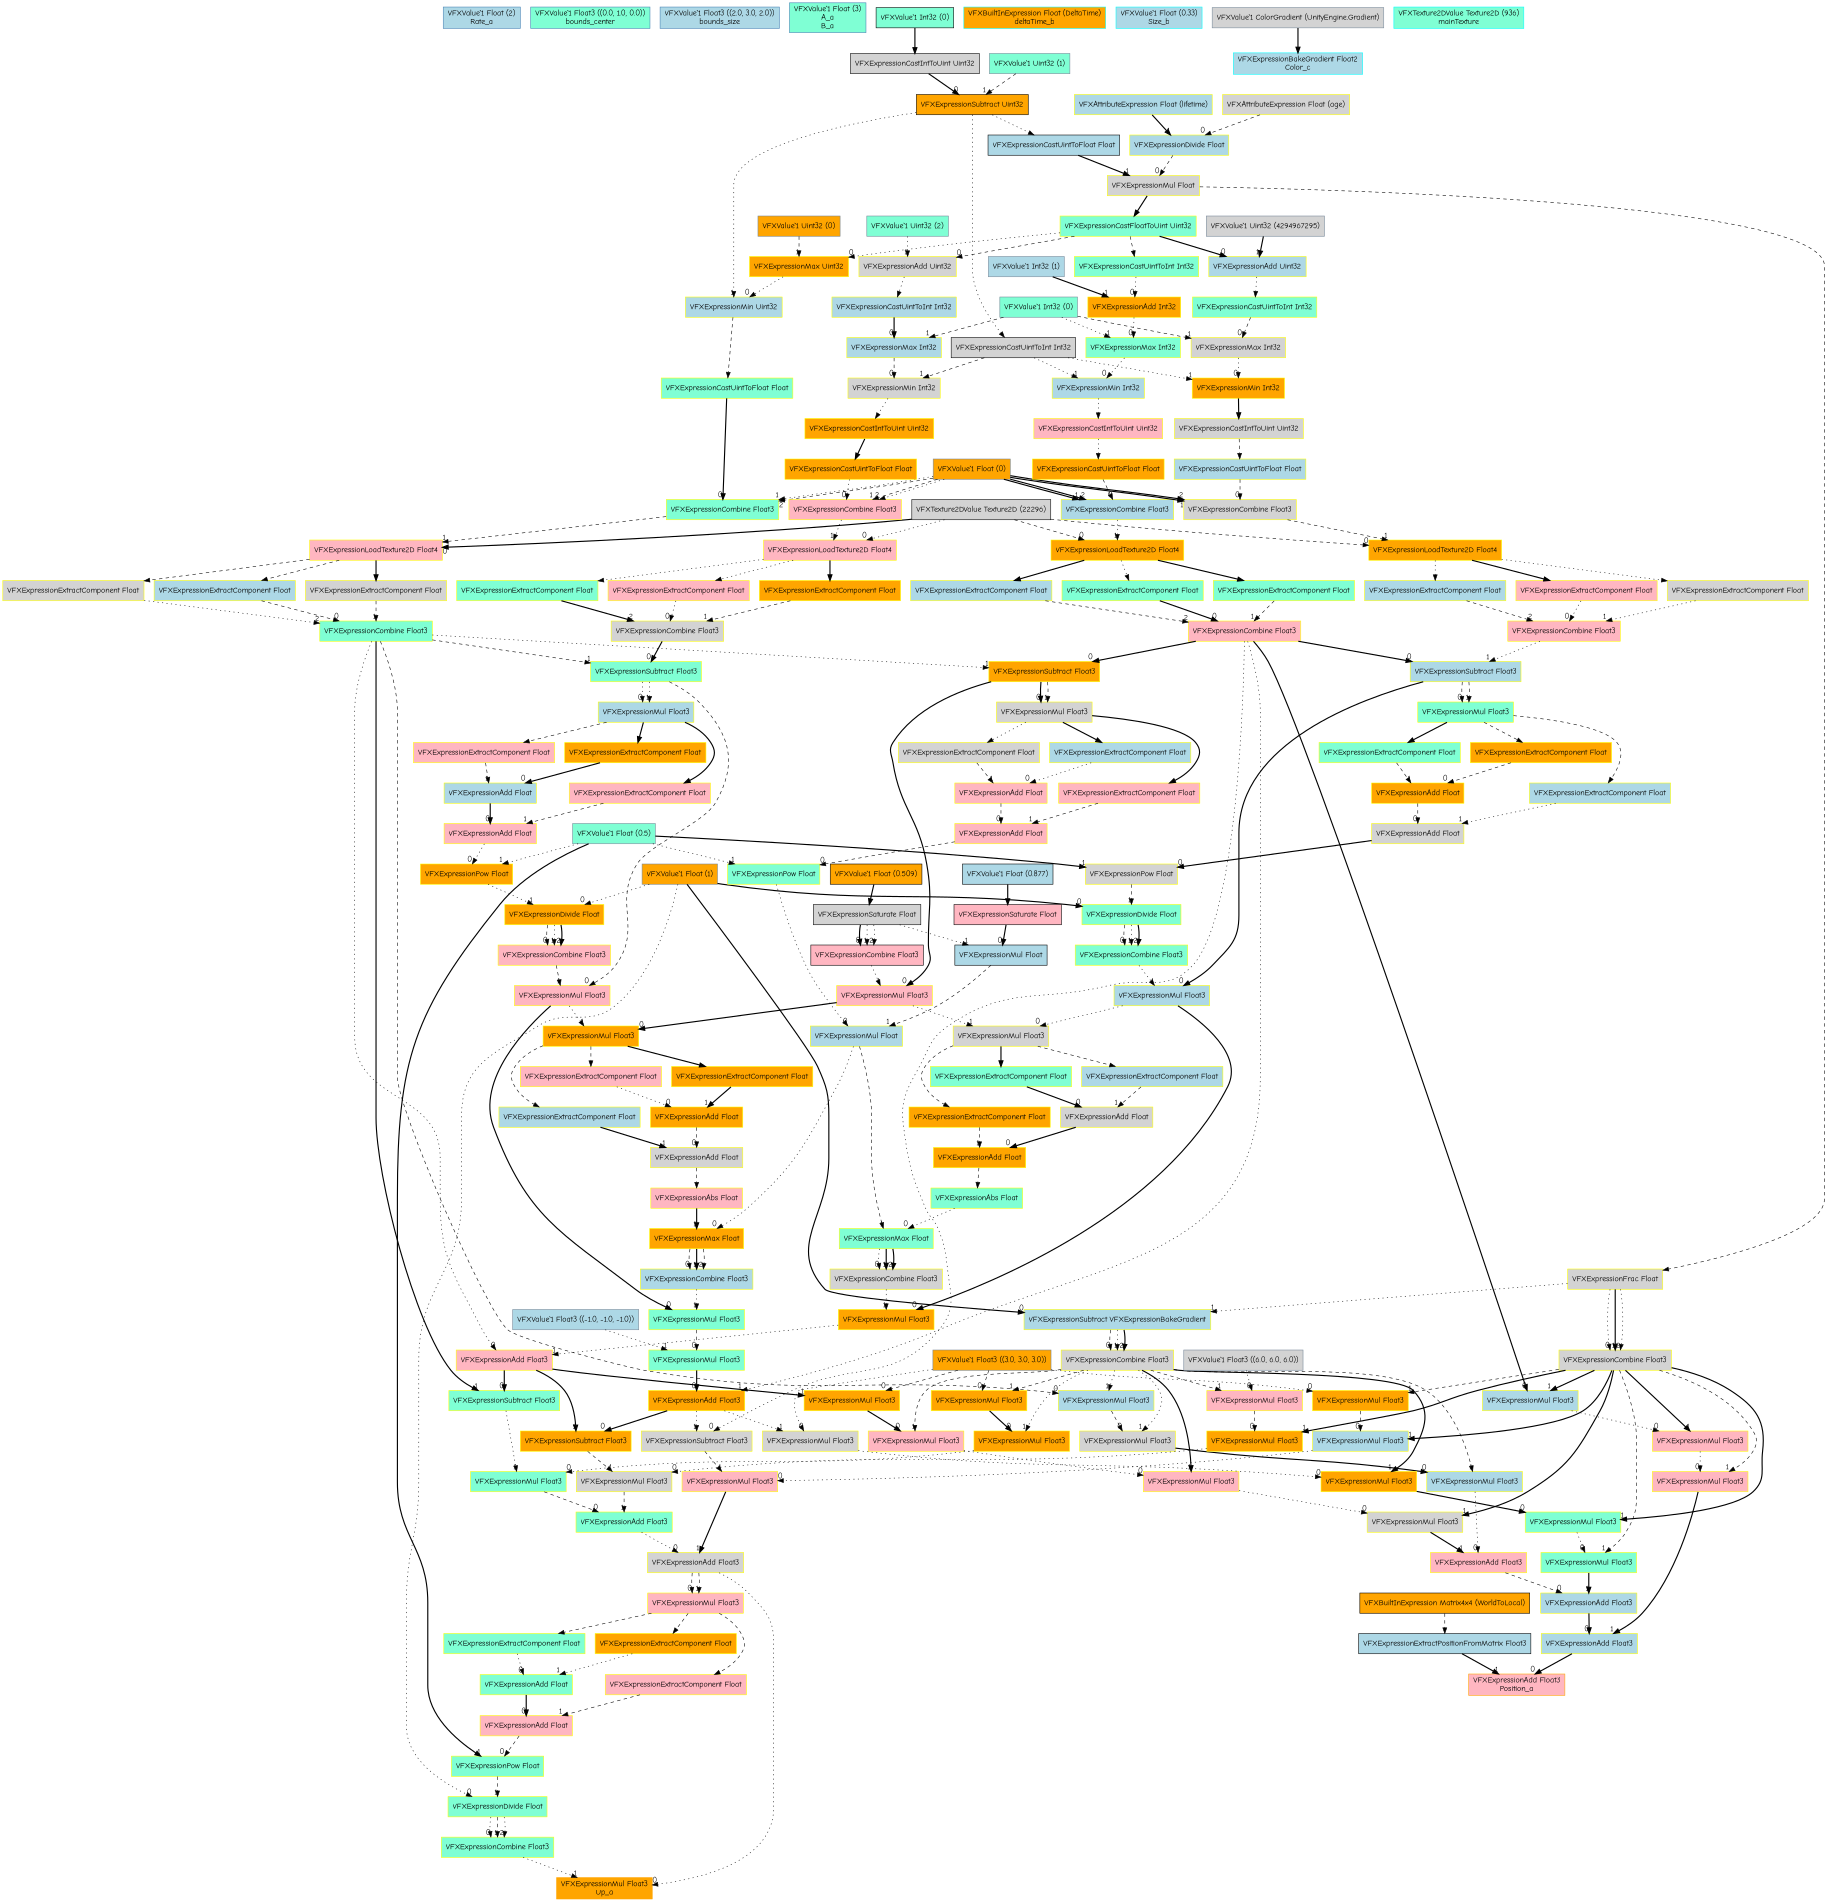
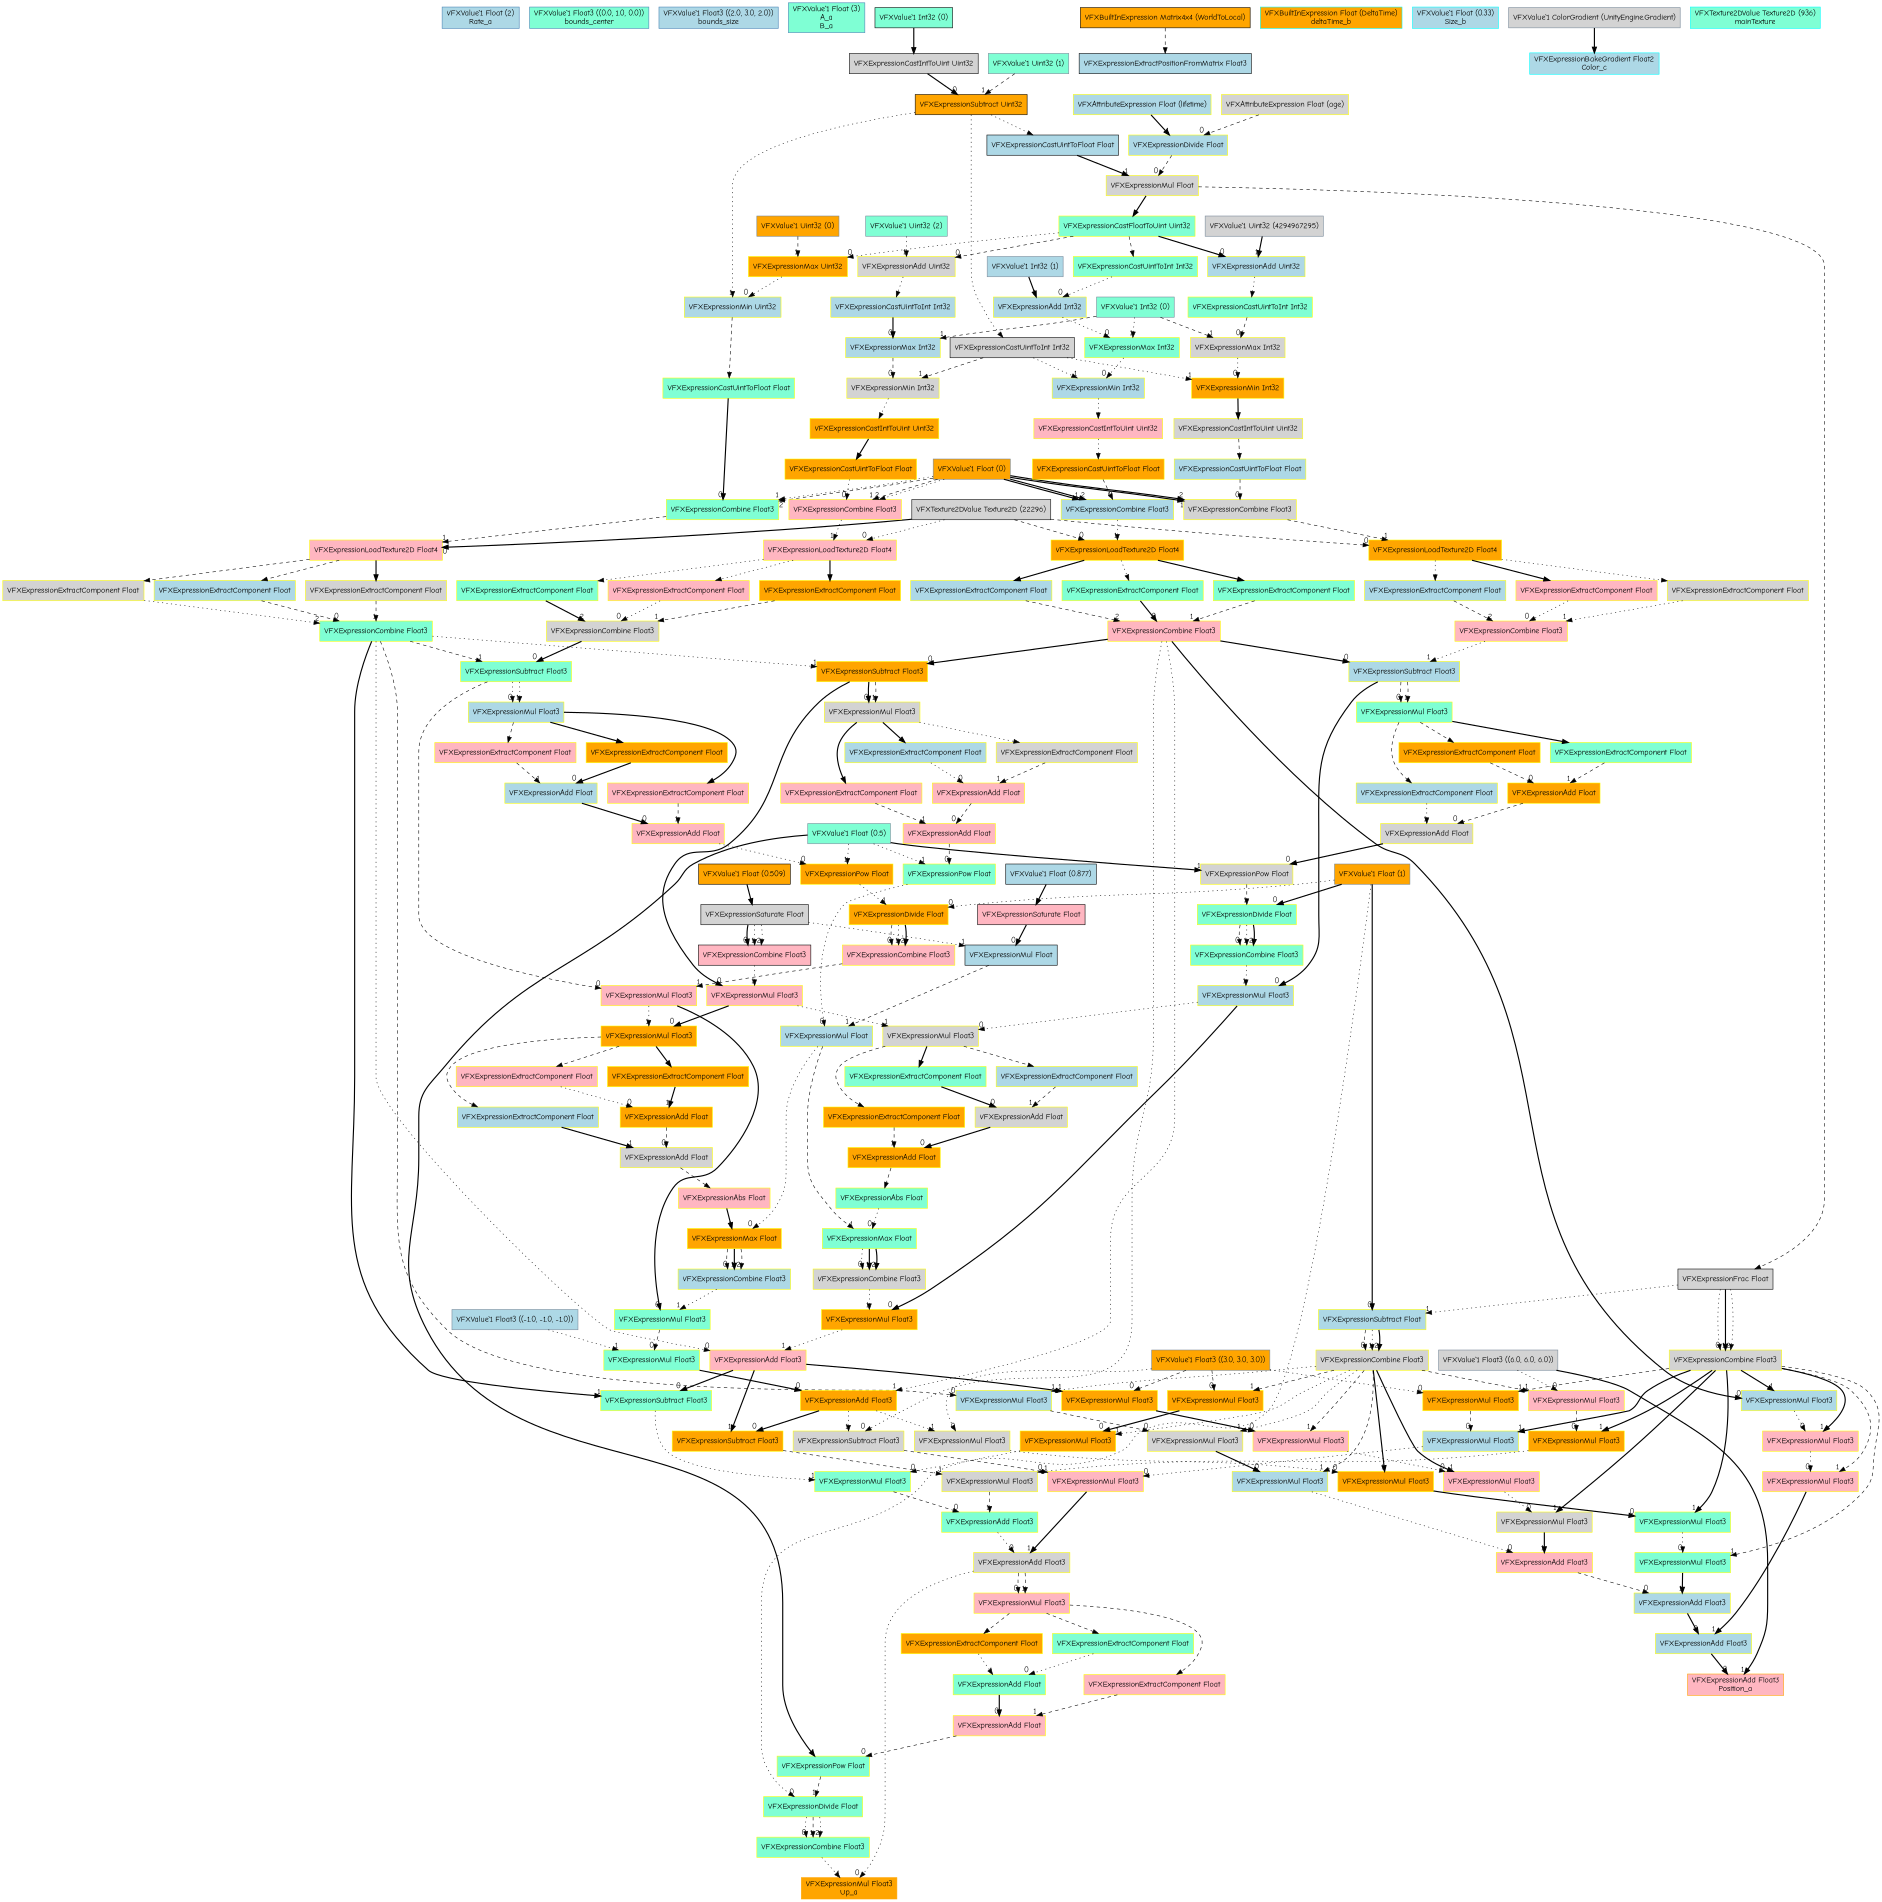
(1134, 307) -> (1040, 307)
(1615, 1279) -> (1725, 1279)
(1117, 1320) -> (1372, 1320)
(1478, 1662) -> (1739, 1469)
